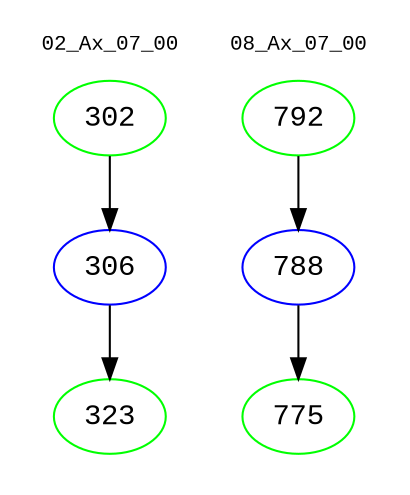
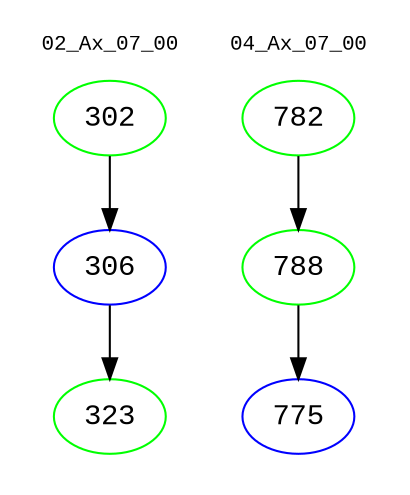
(299, 45) -> (299, 45)
(298, 118) -> (298, 118)
(298, 267) -> (298, 267)
(298, 417) -> (298, 417)
